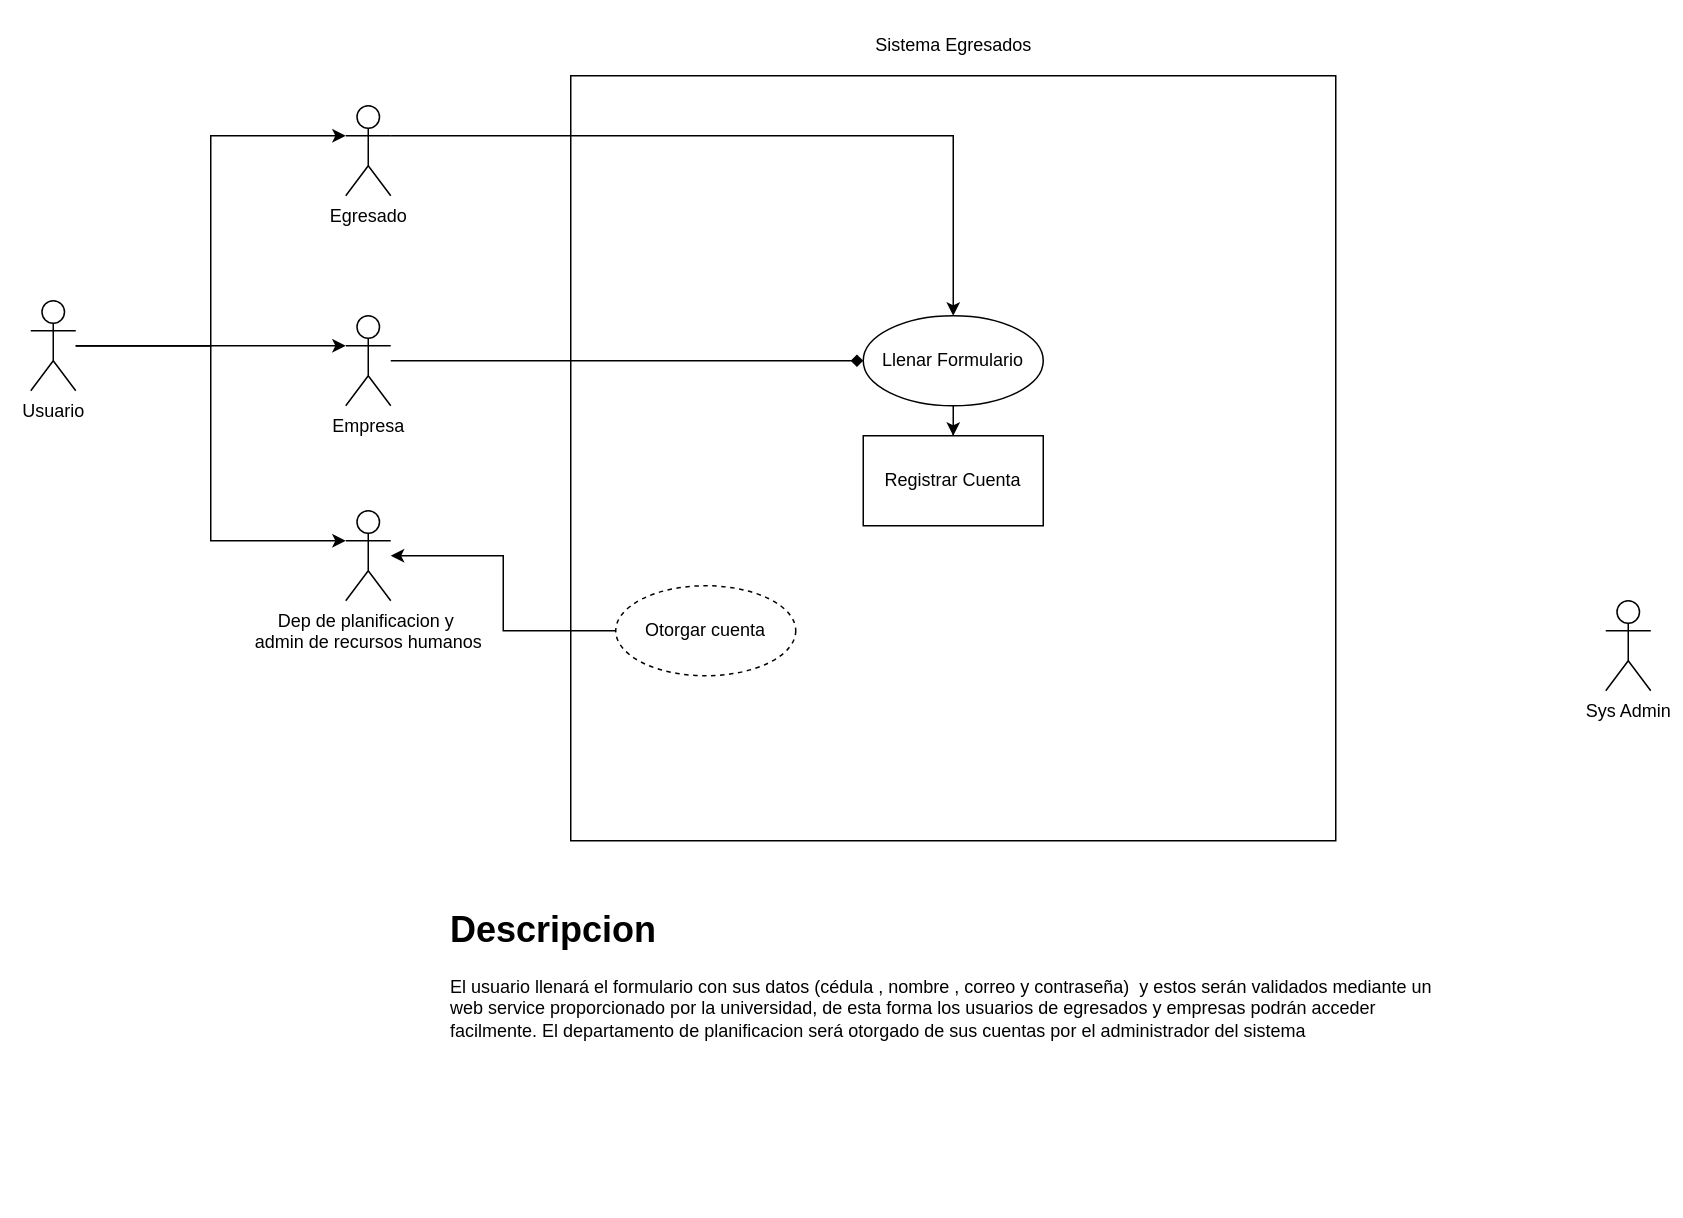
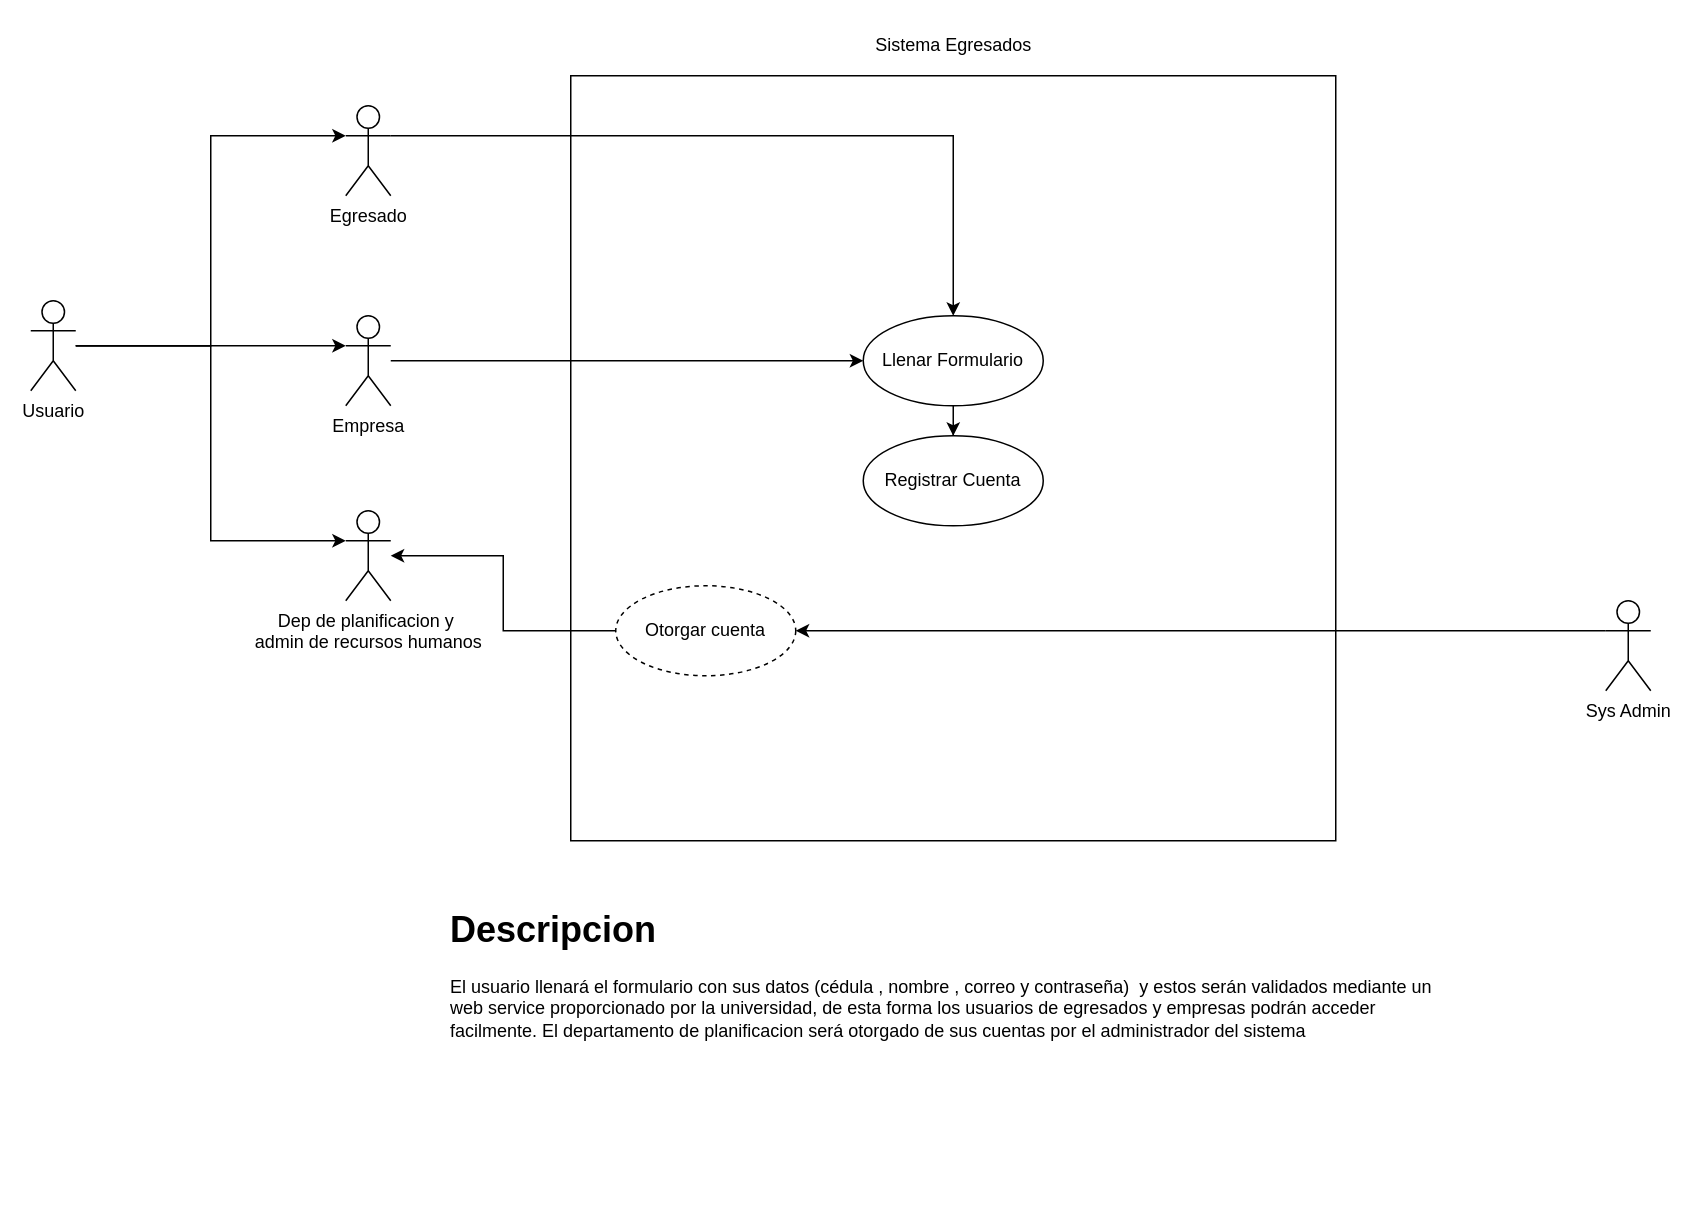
(851, 361) -> (852, 361)
(953, 481) -> (953, 481)
none -> (1205, 631)
